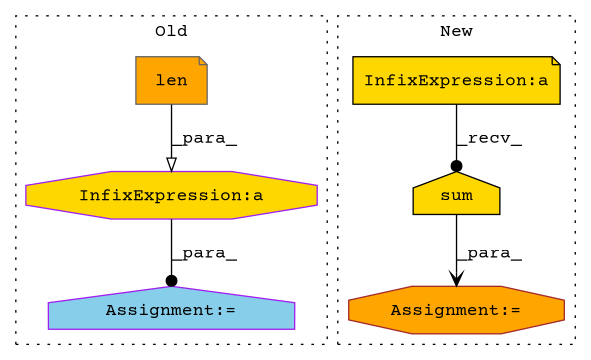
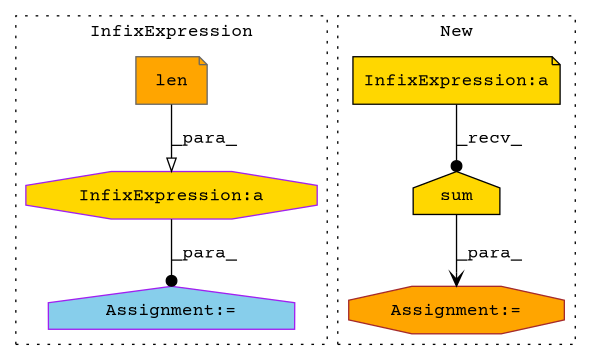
(172, 31) -> (172, 31)
